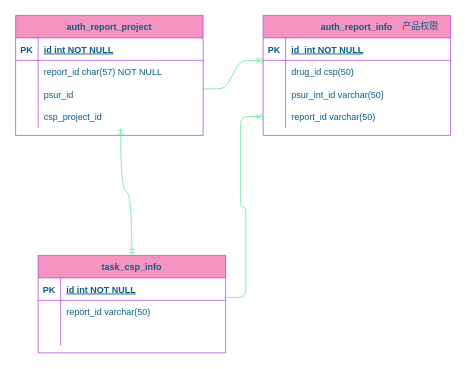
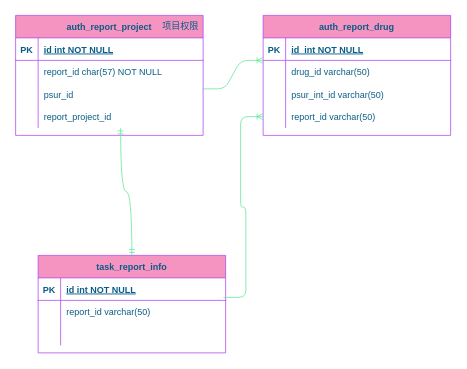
none -> (180, 27)
(356, 27) -> (356, 27)
(420, 27) -> none
(326, 72) -> (337, 72)
(78, 117) -> (85, 117)
(131, 267) -> (131, 267)
